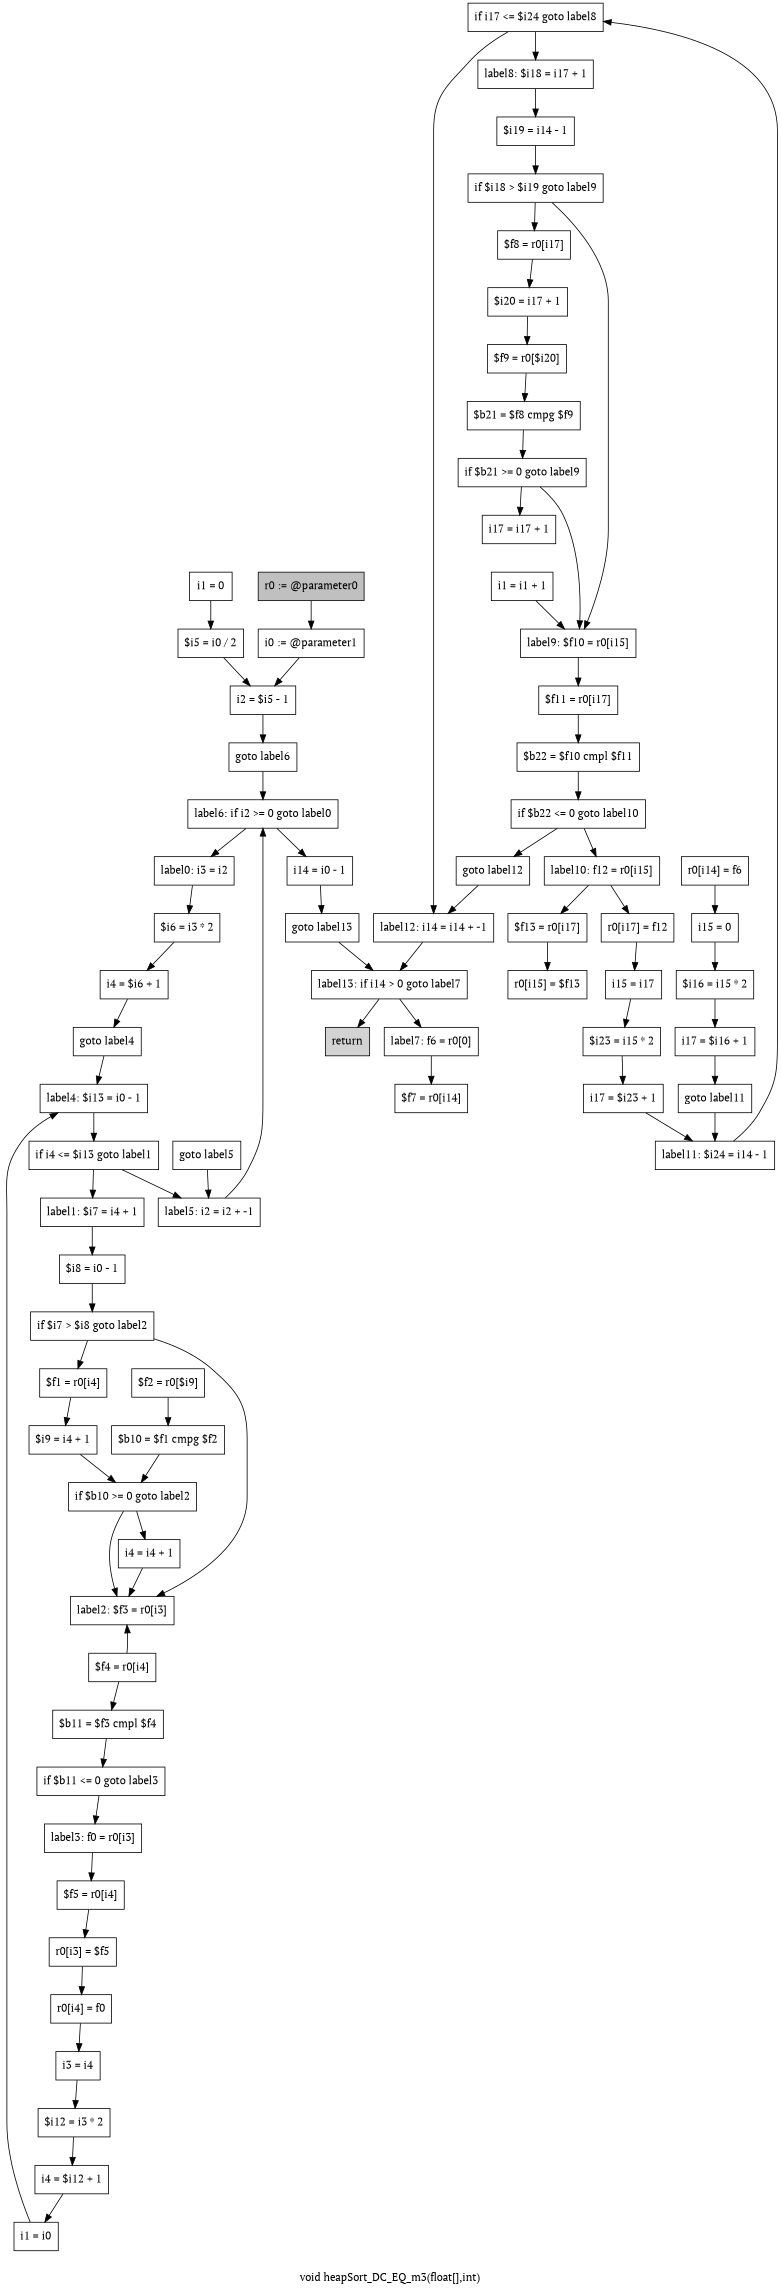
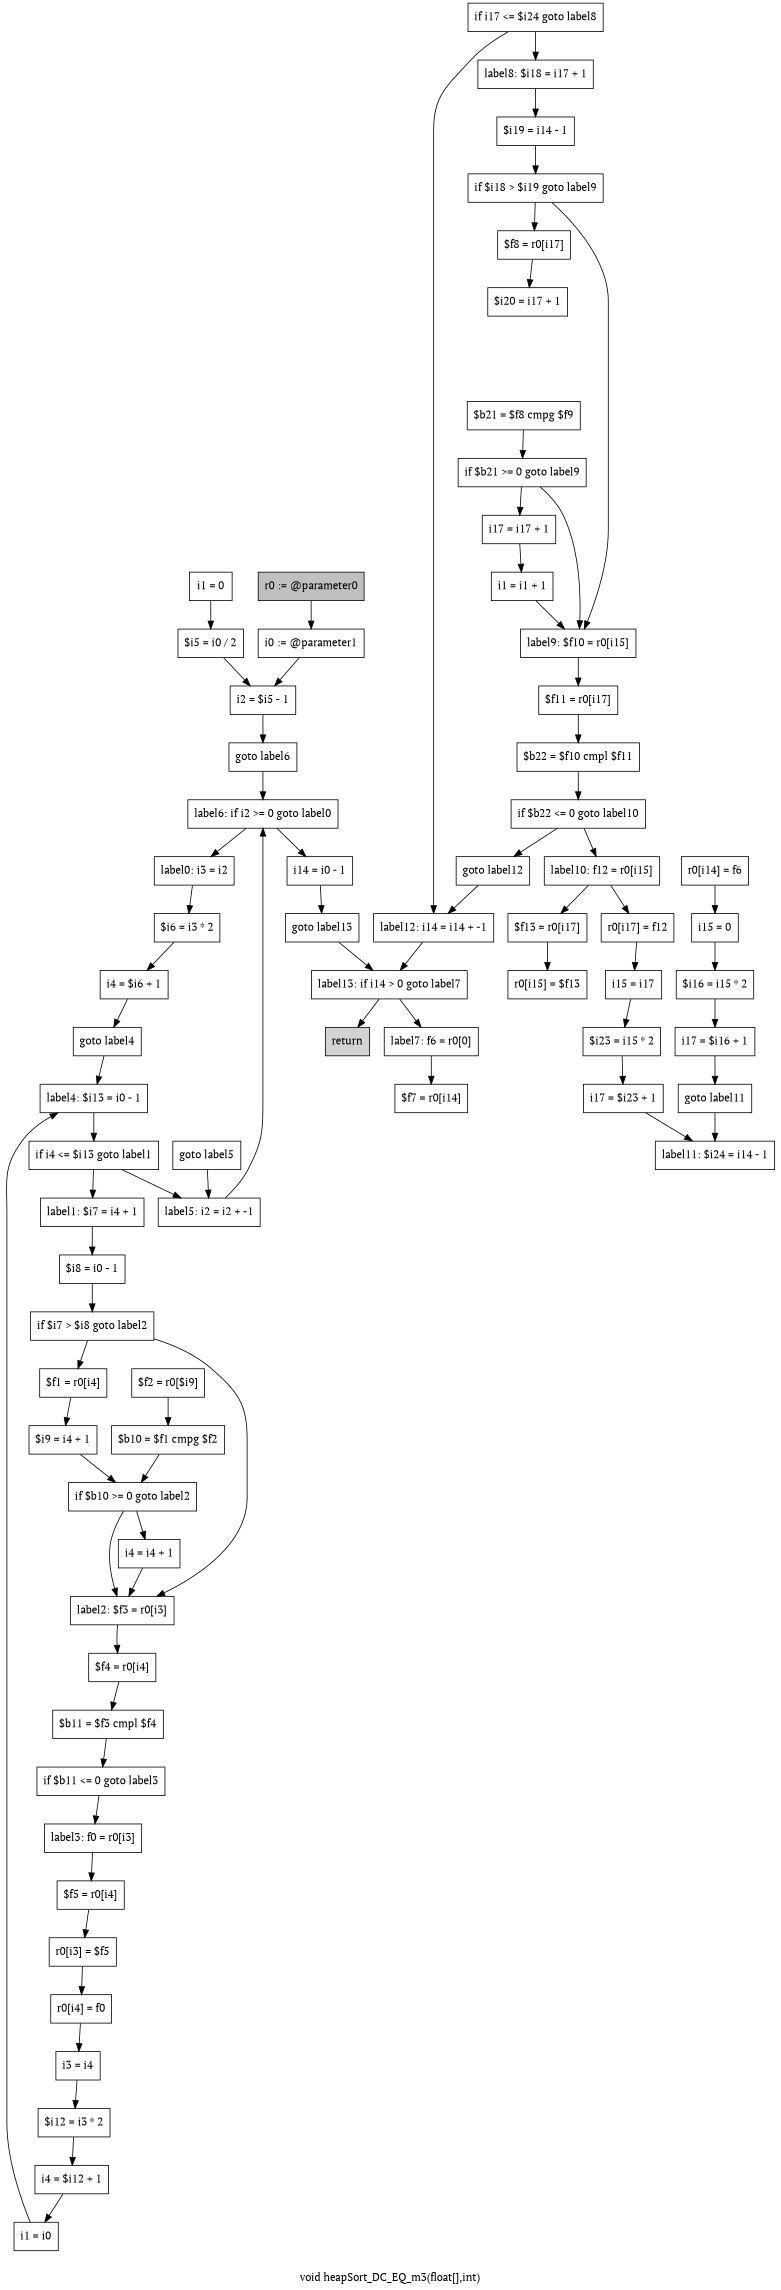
(527, 359) -> none
(777, 535) -> none
none -> (520, 554)
(128, 1643) -> (117, 1635)
